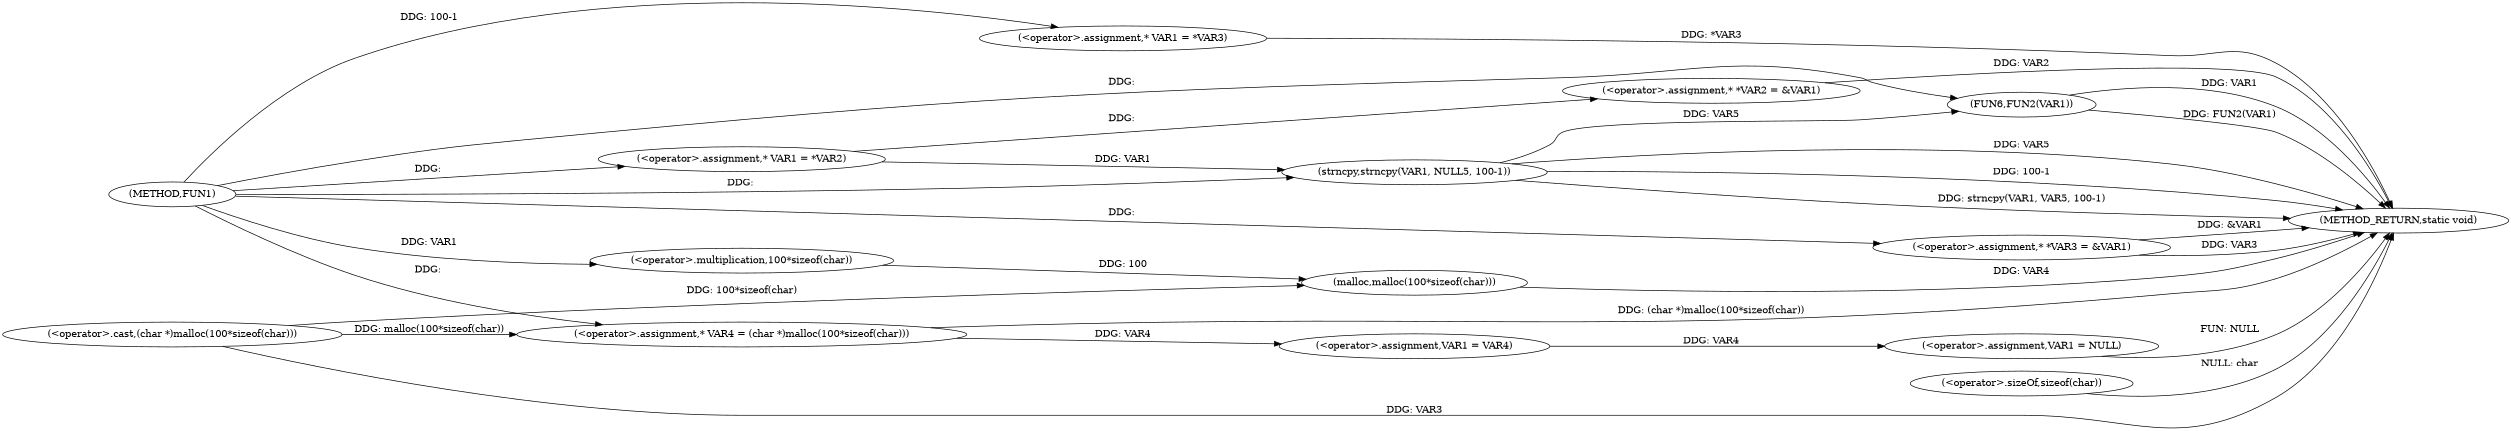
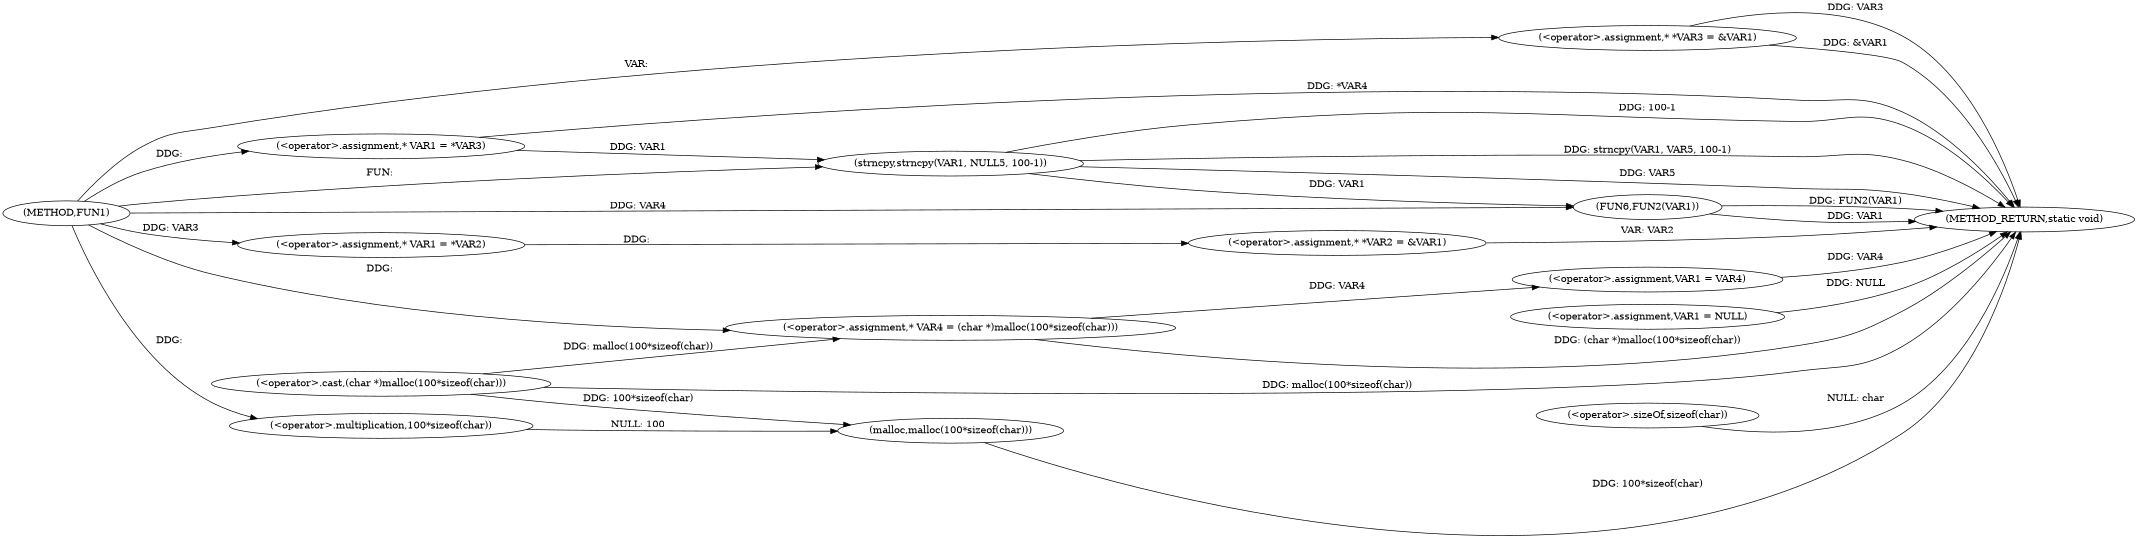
(429, 17) -> (171, 154)
(1711, 35) -> (1337, 87)
(2022, 64) -> (1648, 231)
(1123, 82) -> (638, 206)
(1711, 115) -> (1337, 185)
(1080, 166) -> (667, 155)
(429, 169) -> (171, 228)
(742, 183) -> (381, 173)
(1123, 213) -> (638, 65)
(429, 242) -> (171, 341)
(1123, 264) -> (638, 425)
(2022, 271) -> (1648, 484)
(2230, 329) -> (1856, 283)
(1714, 346) -> (1887, 265)
(1414, 410) -> (1337, 386)
